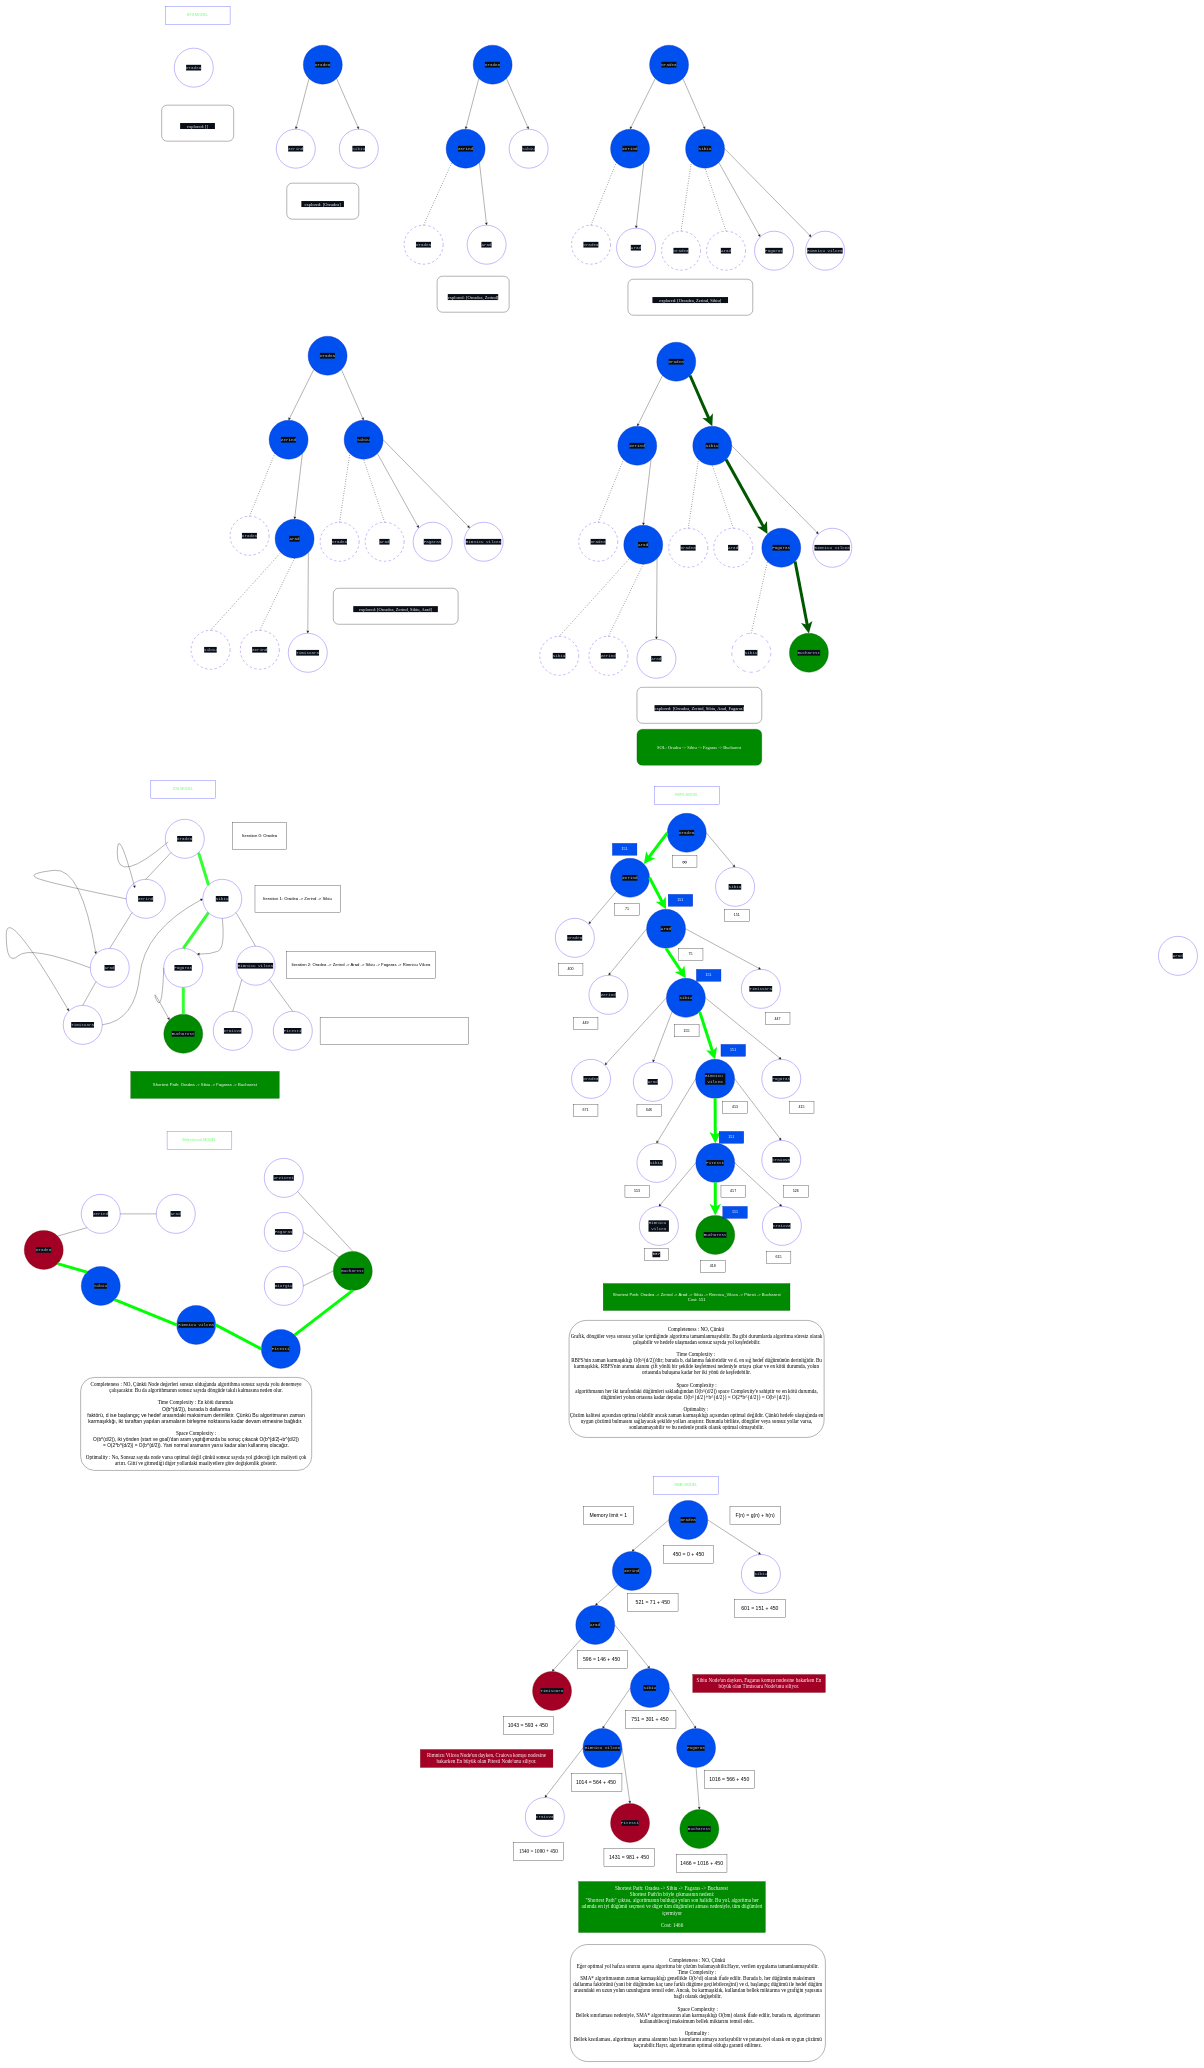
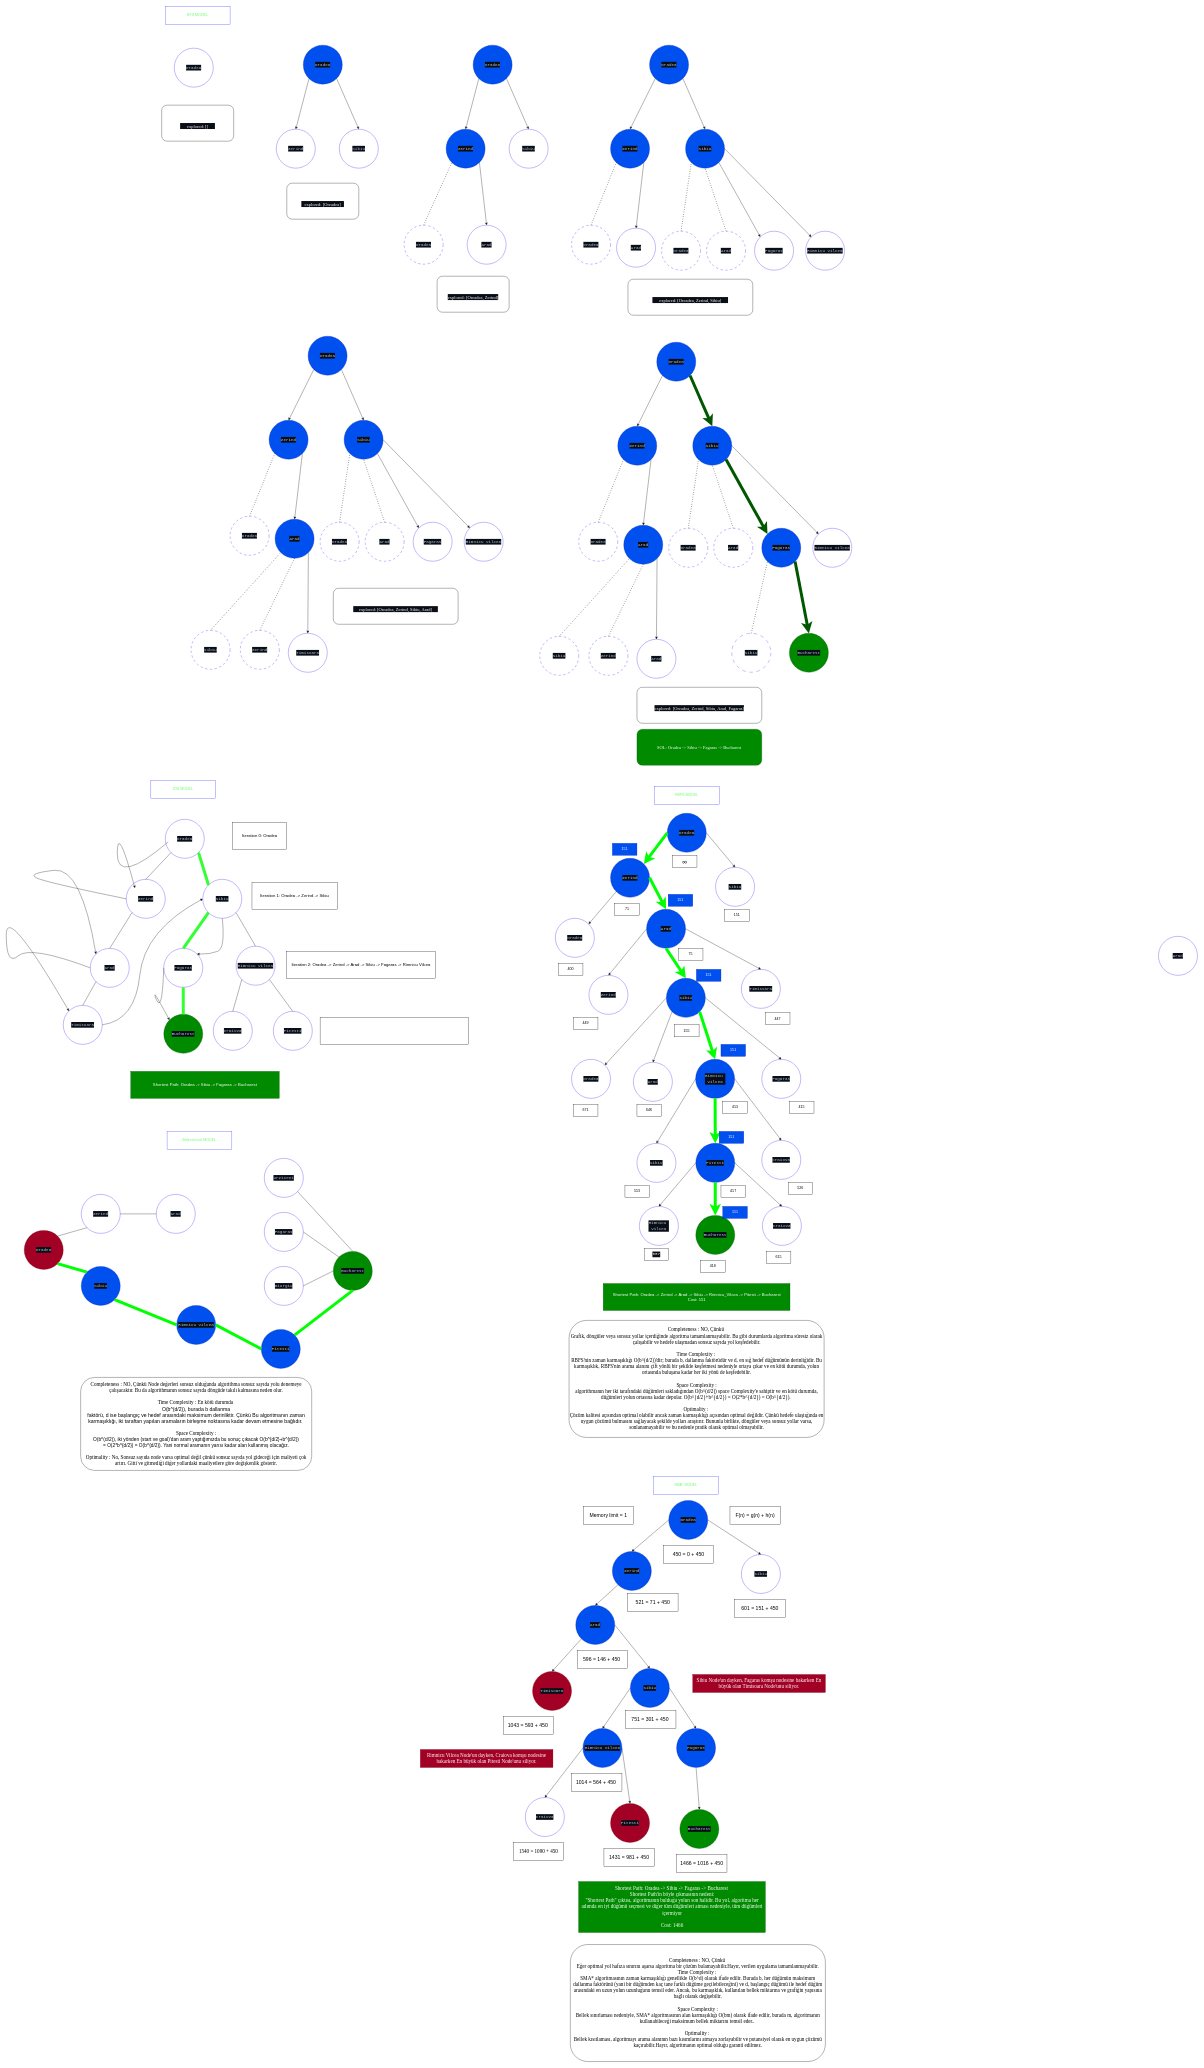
(297, 899) -> (294, 896)
(796, 1191) -> (800, 1188)
(729, 1779) -> none
